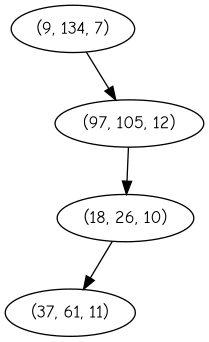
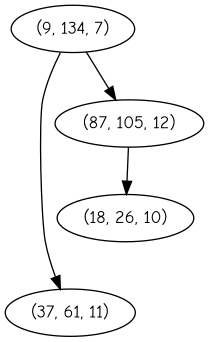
(129, 124) -> (129, 124)
(101, 260) -> (41, 164)
